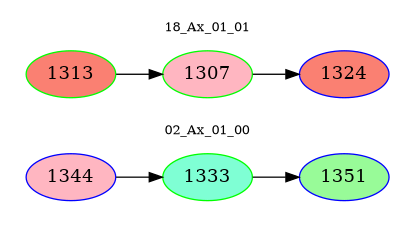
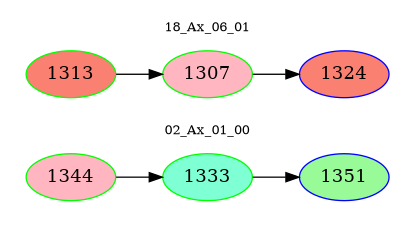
(208, 28) -> (208, 28)
(71, 177) -> (71, 177)
